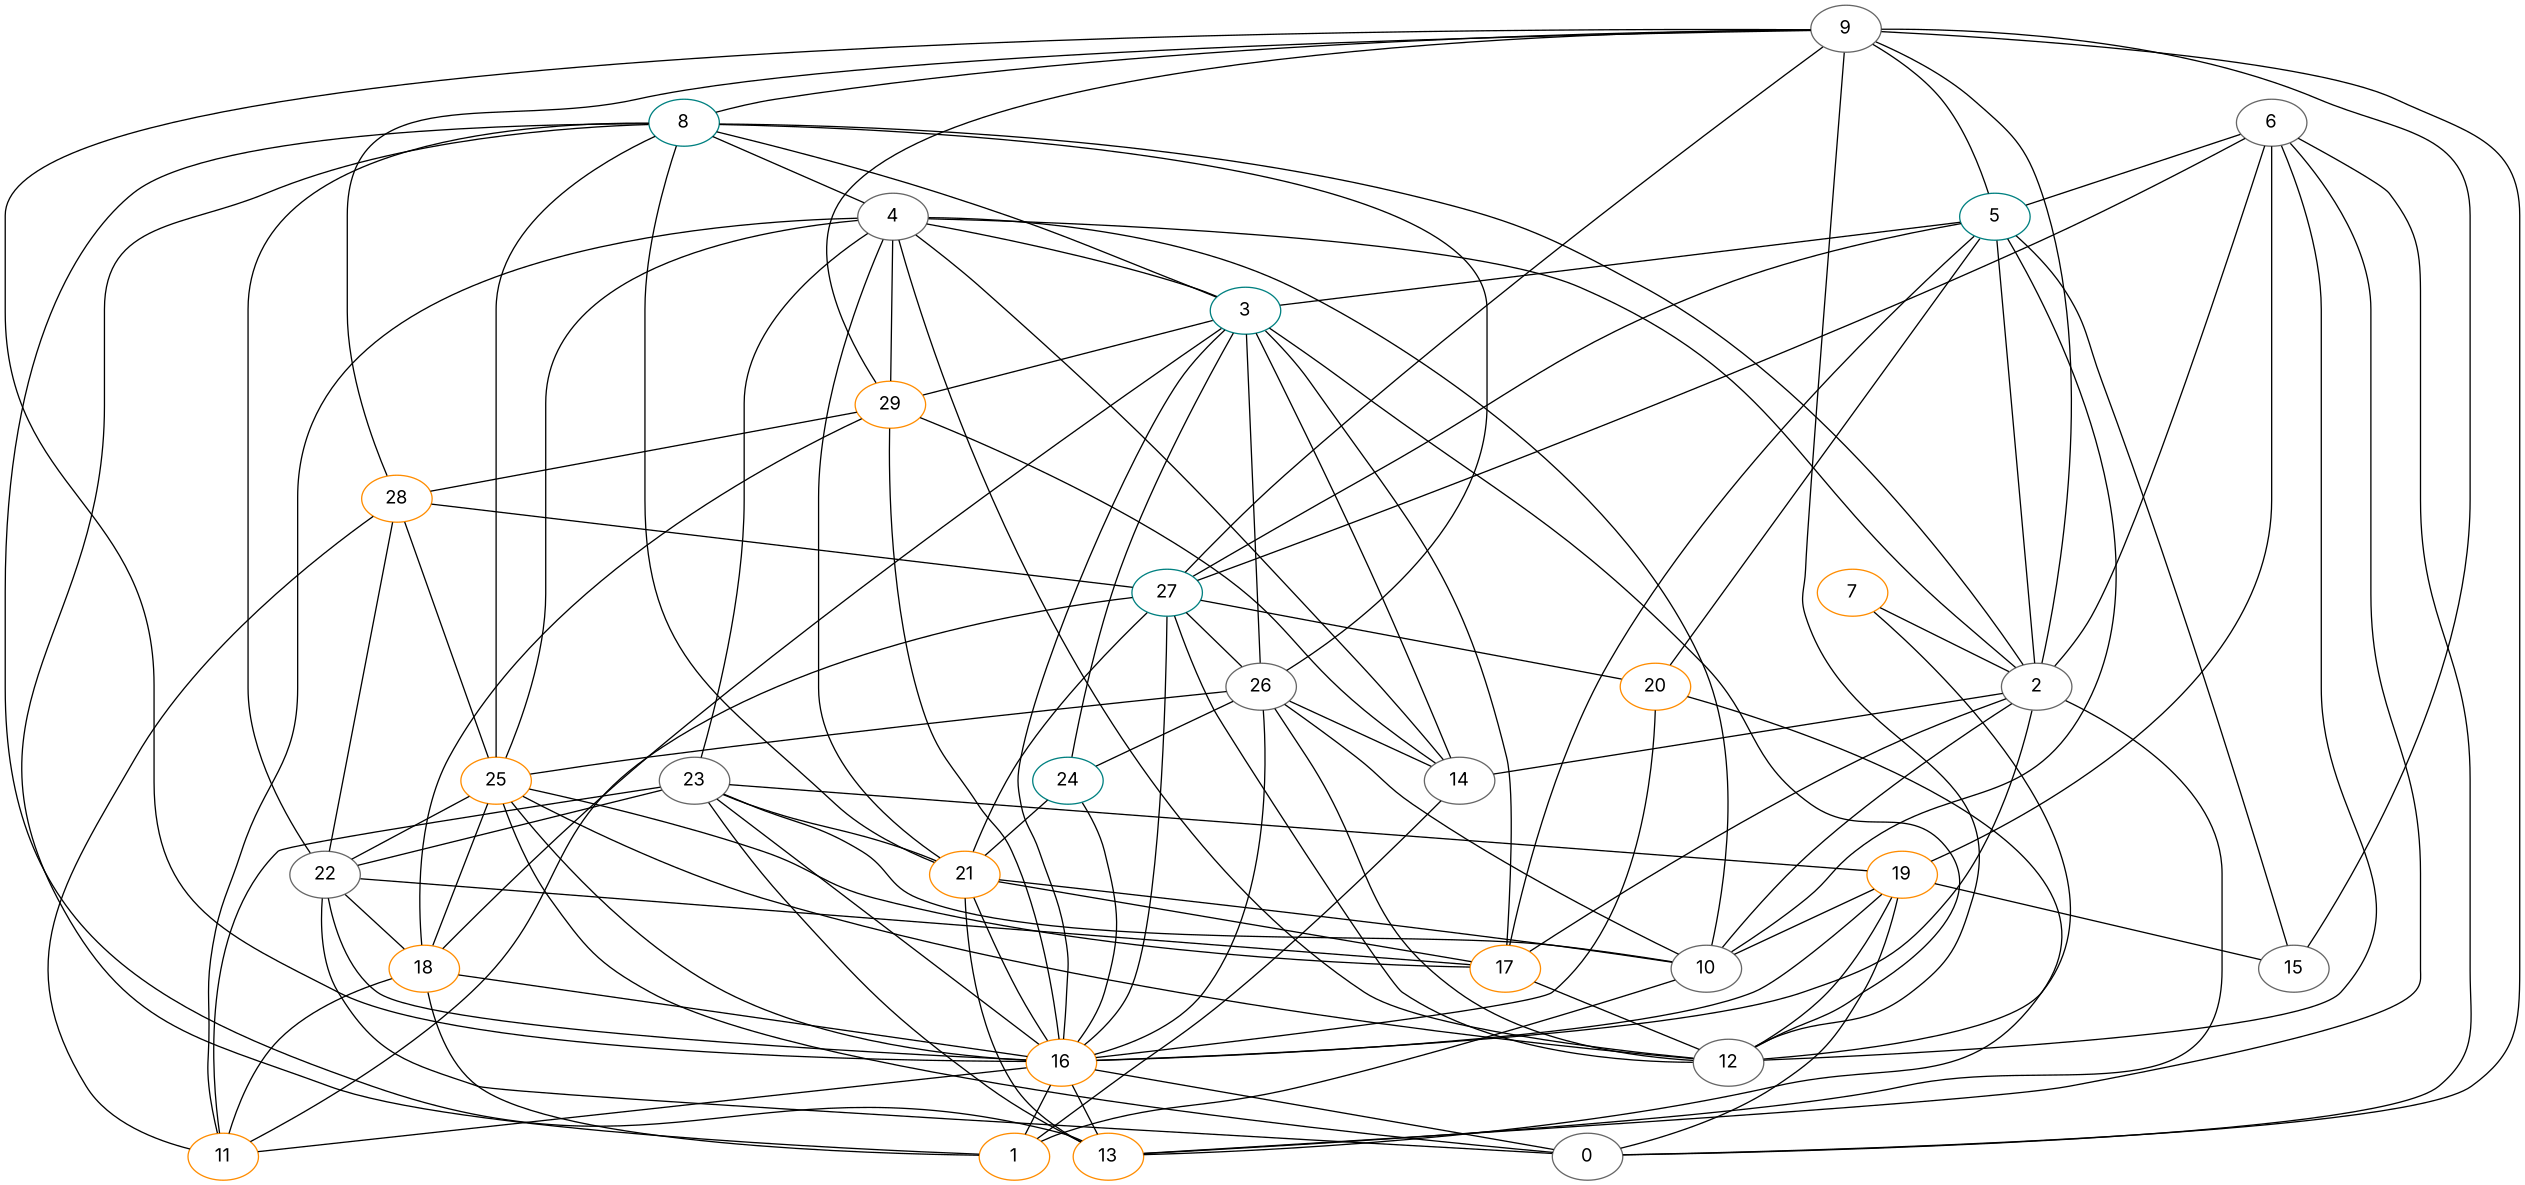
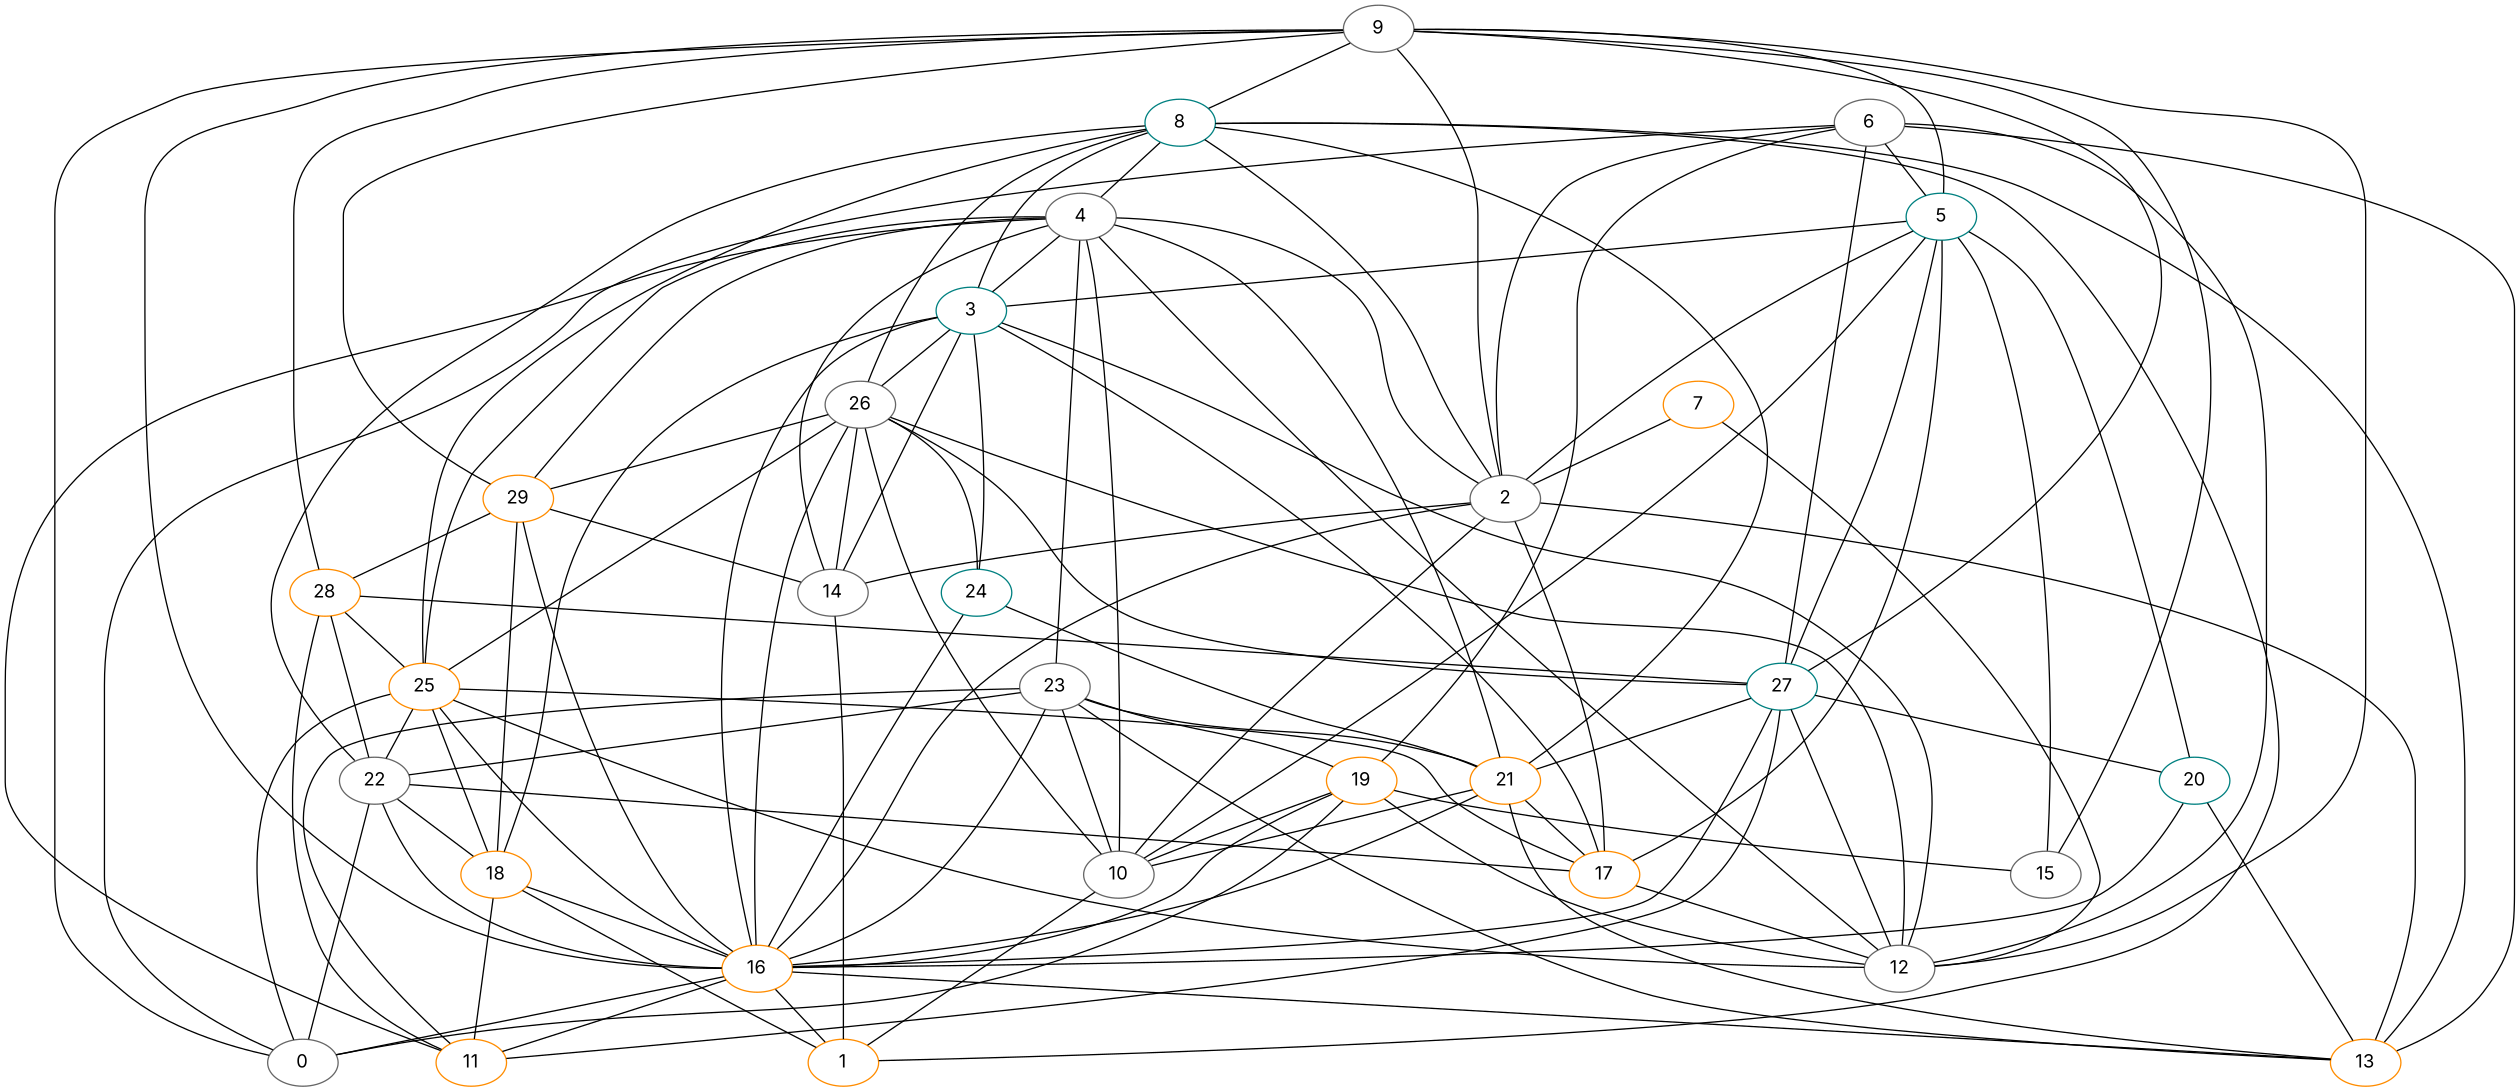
(1075, 356) -> (689, 452)
(1655, 687) -> (2195, 781)
